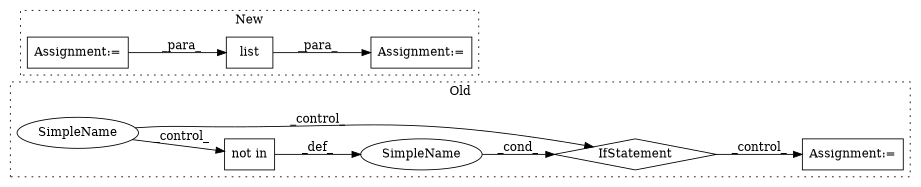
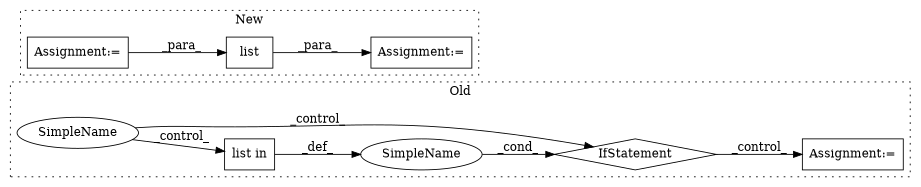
(250, 154) -> (250, 154)
